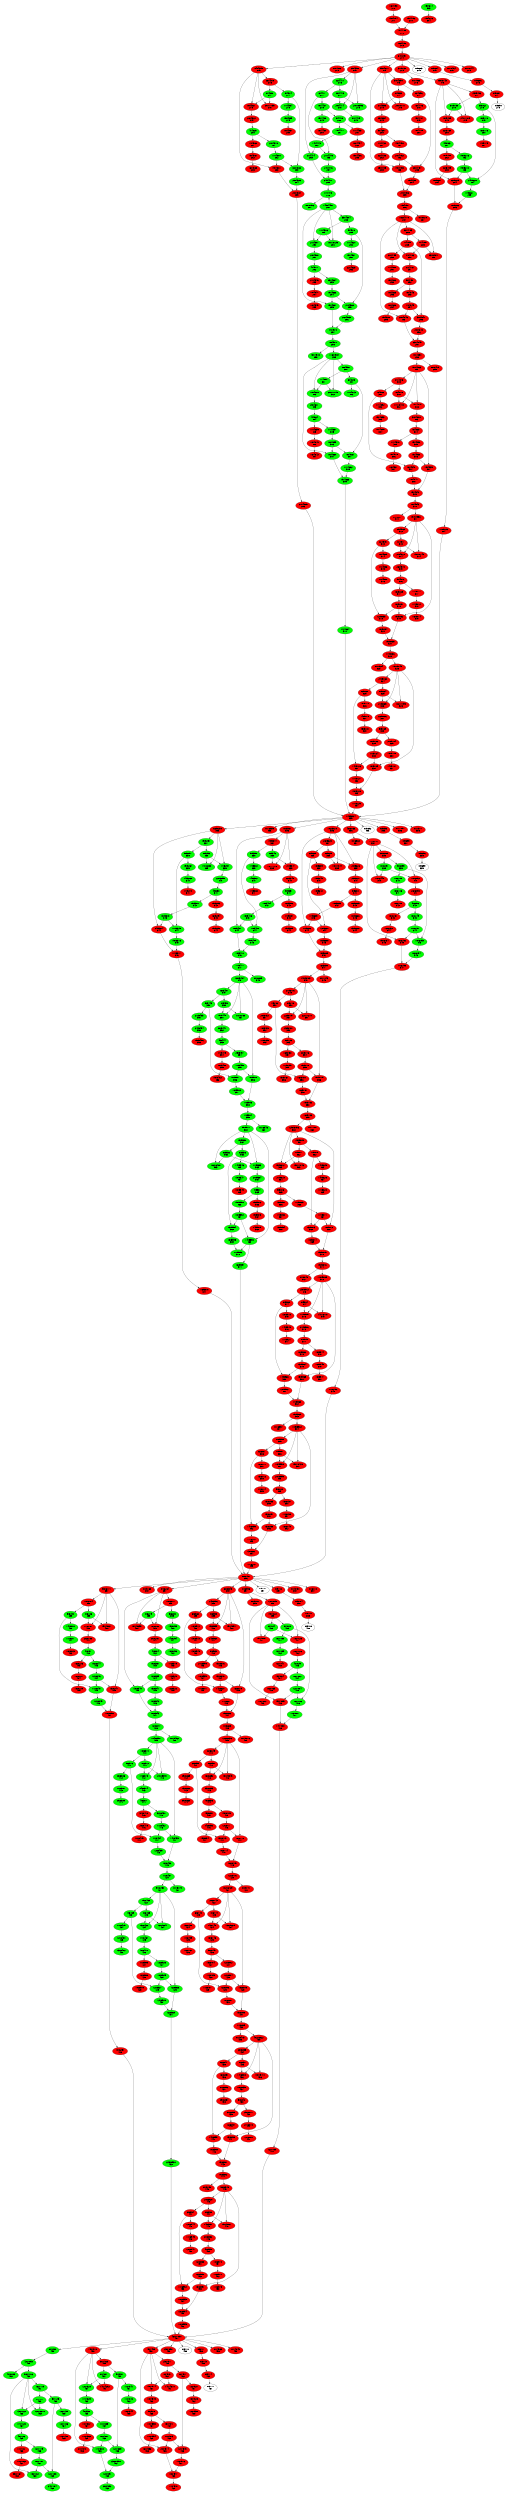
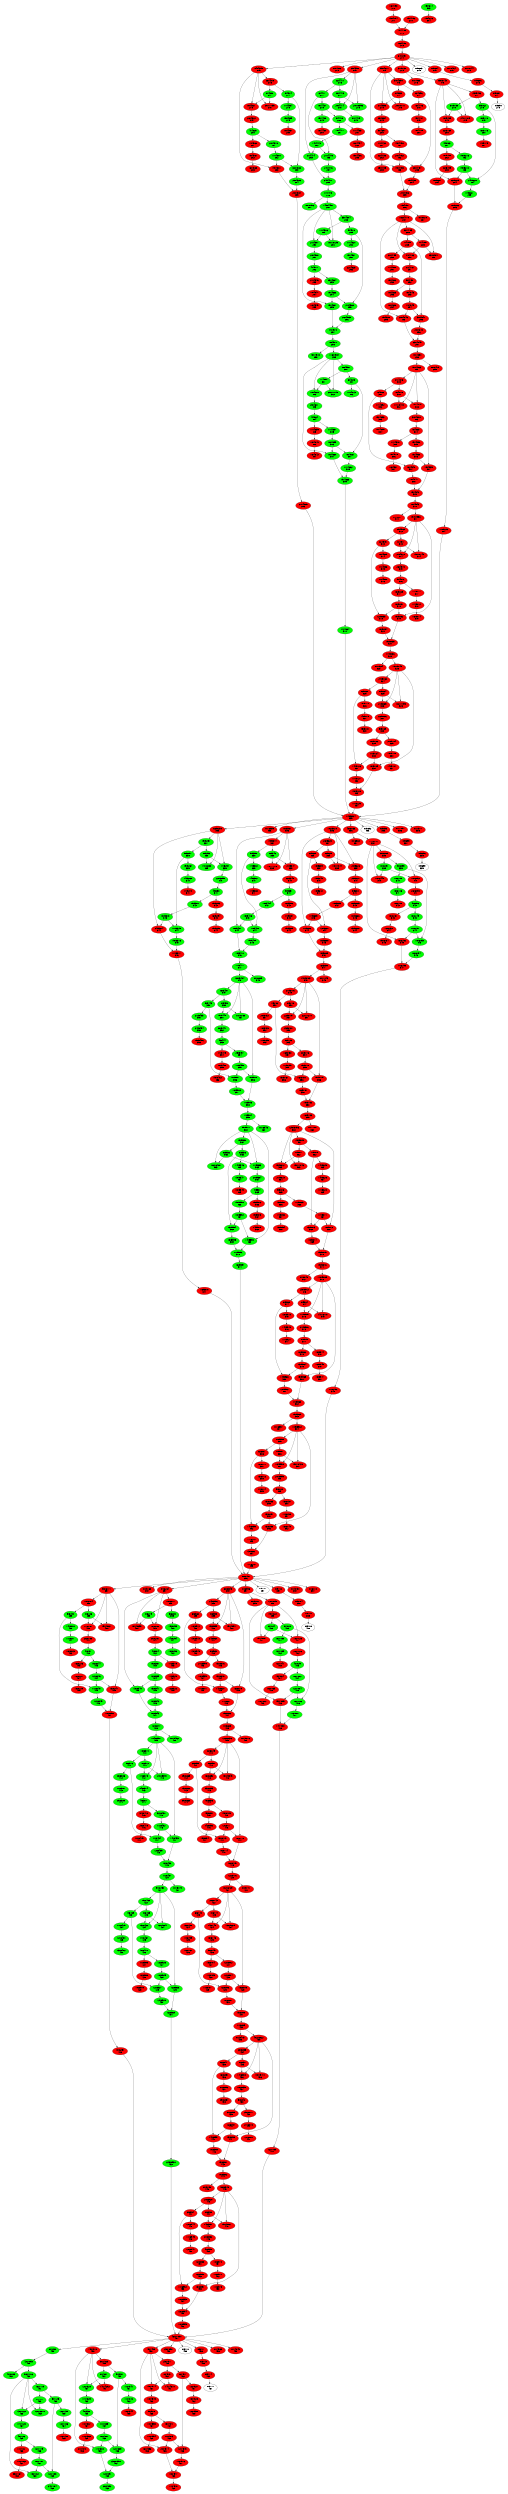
(329, 201) -> (327, 200)
(248, 1254) -> (239, 1259)
